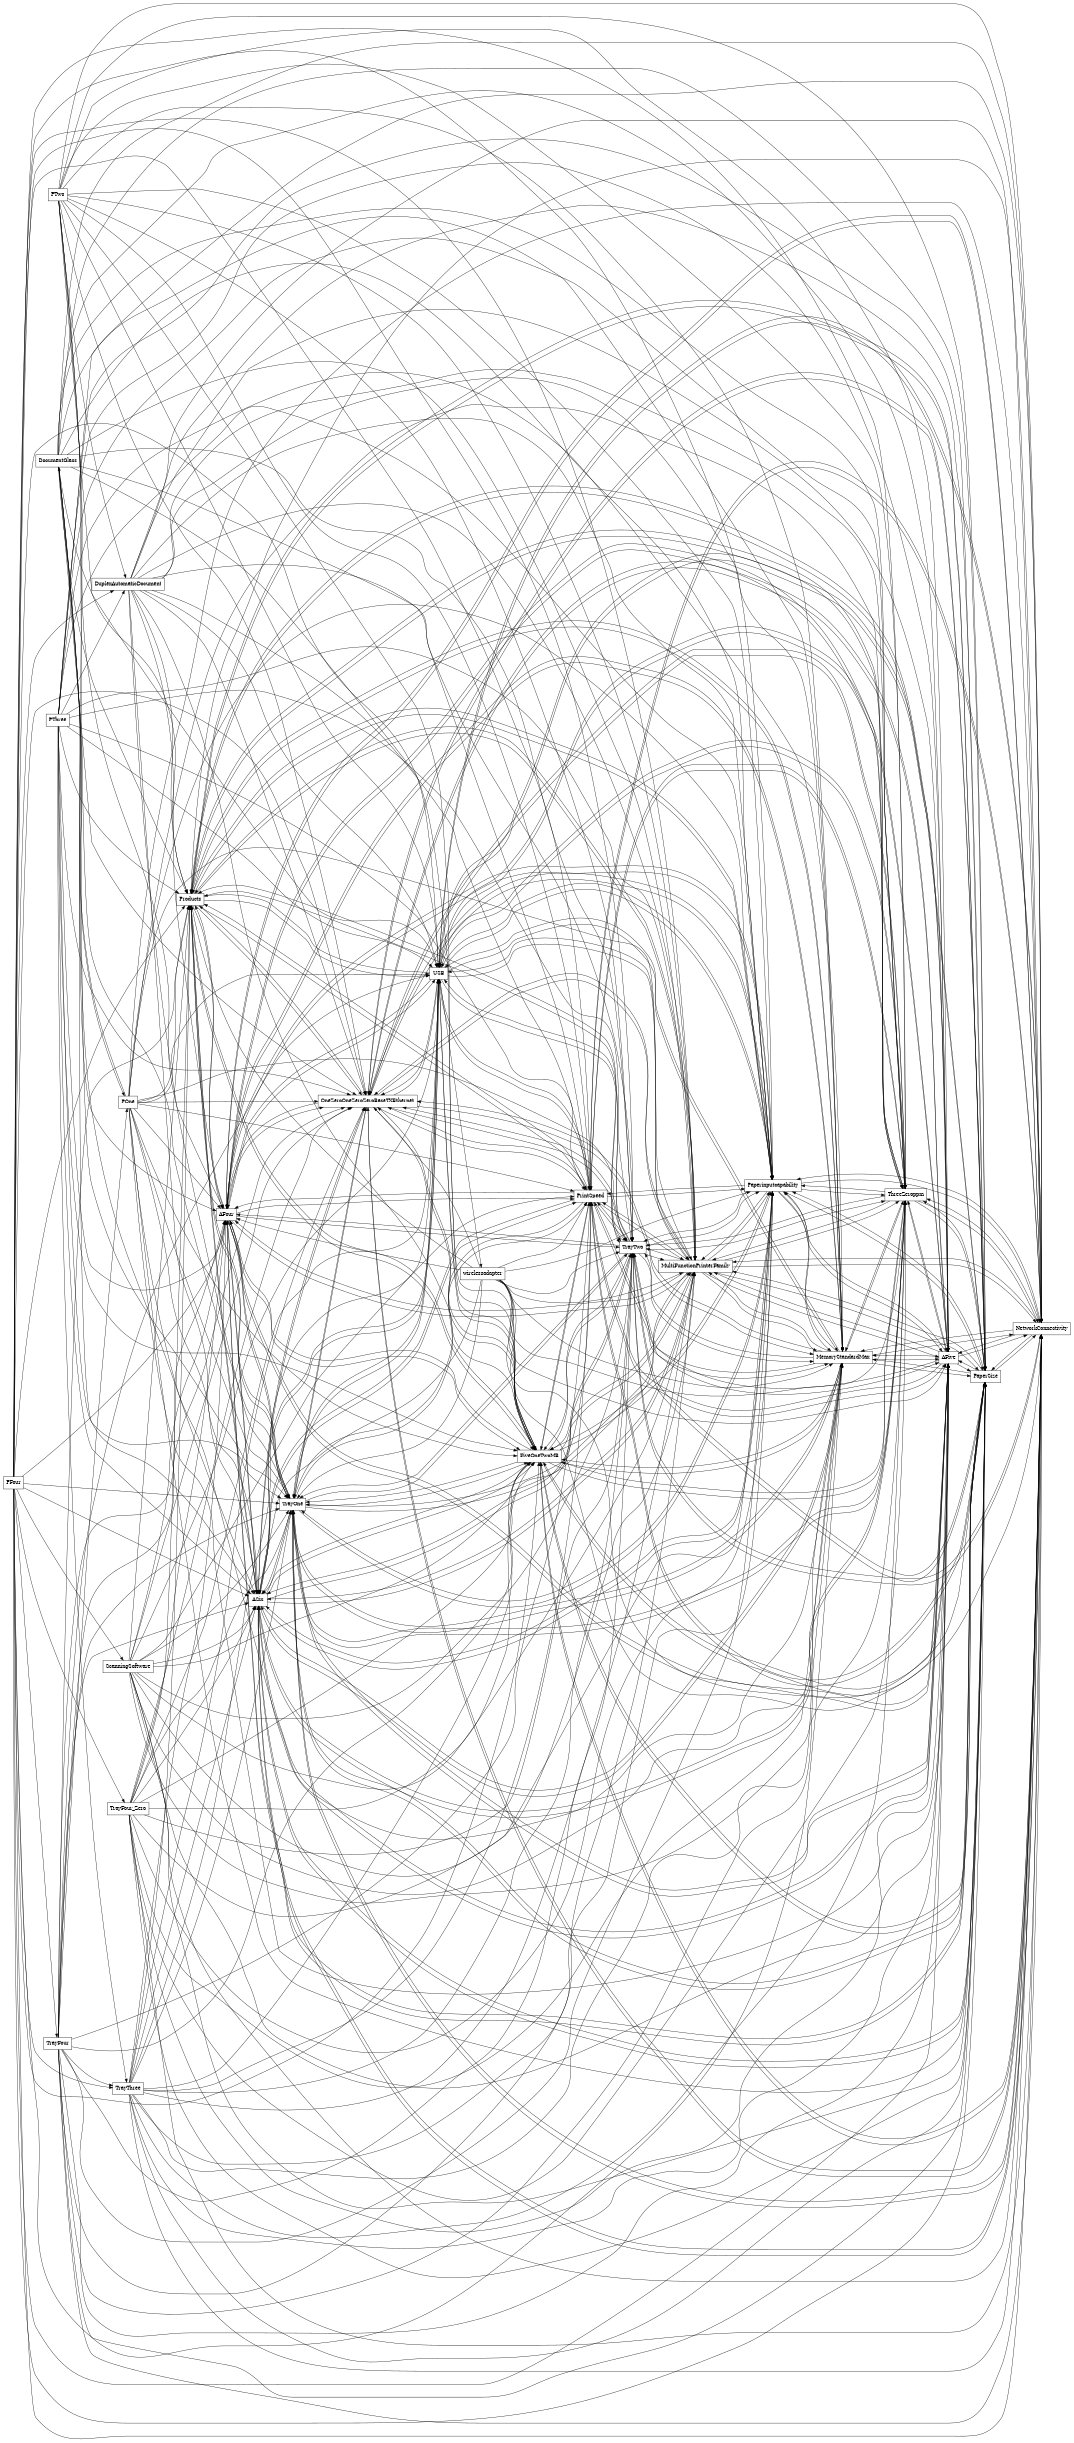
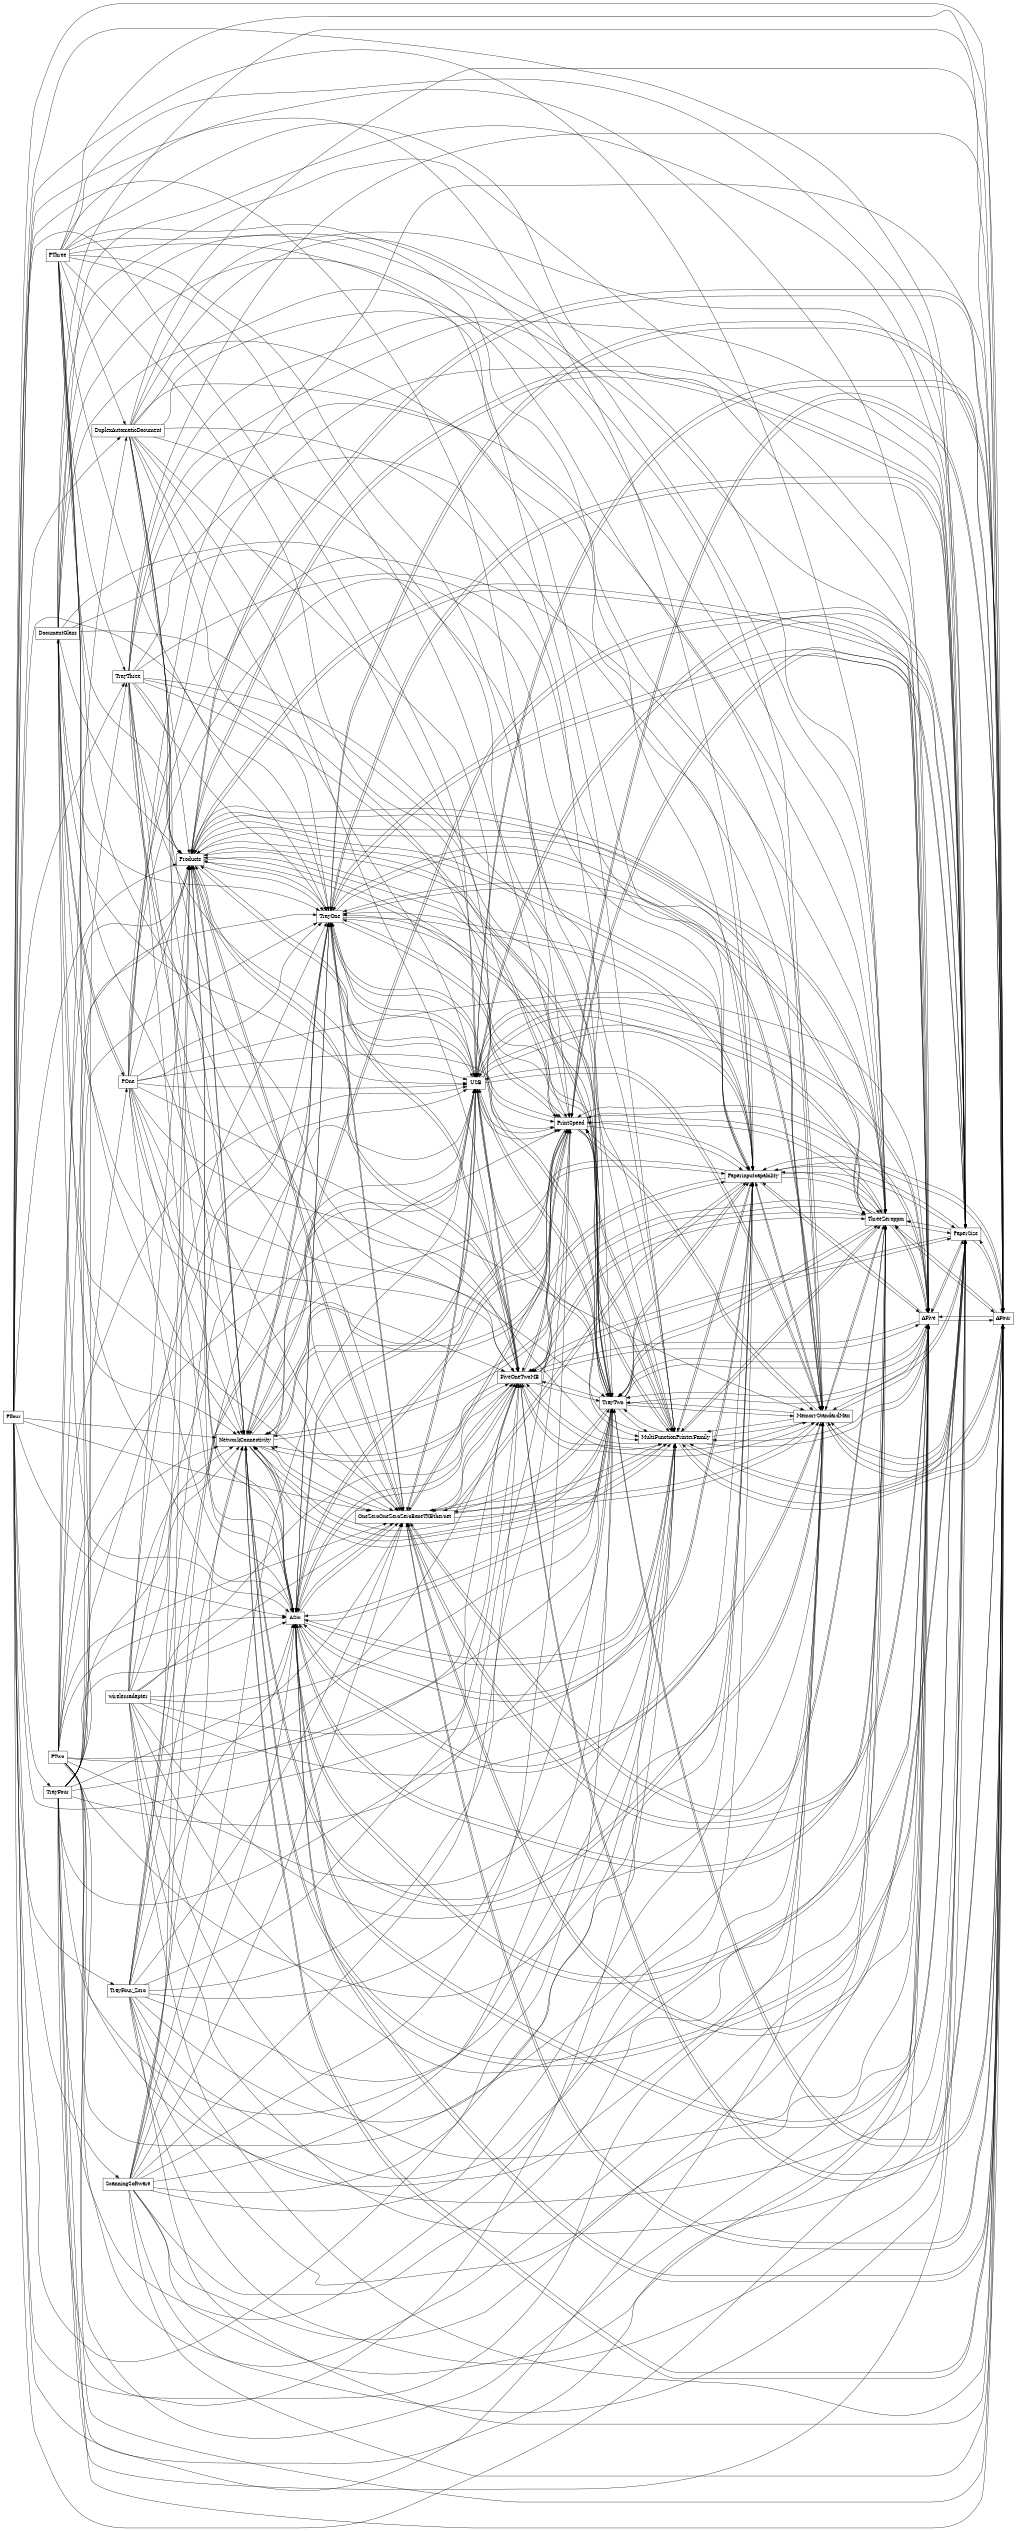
(459, 1115) -> (226, 1301)
none -> (220, 1148)
